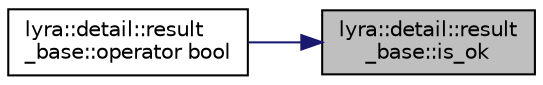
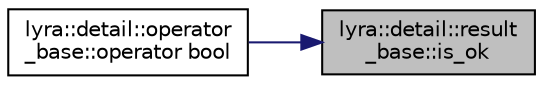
(128, 42) -> (128, 42)
